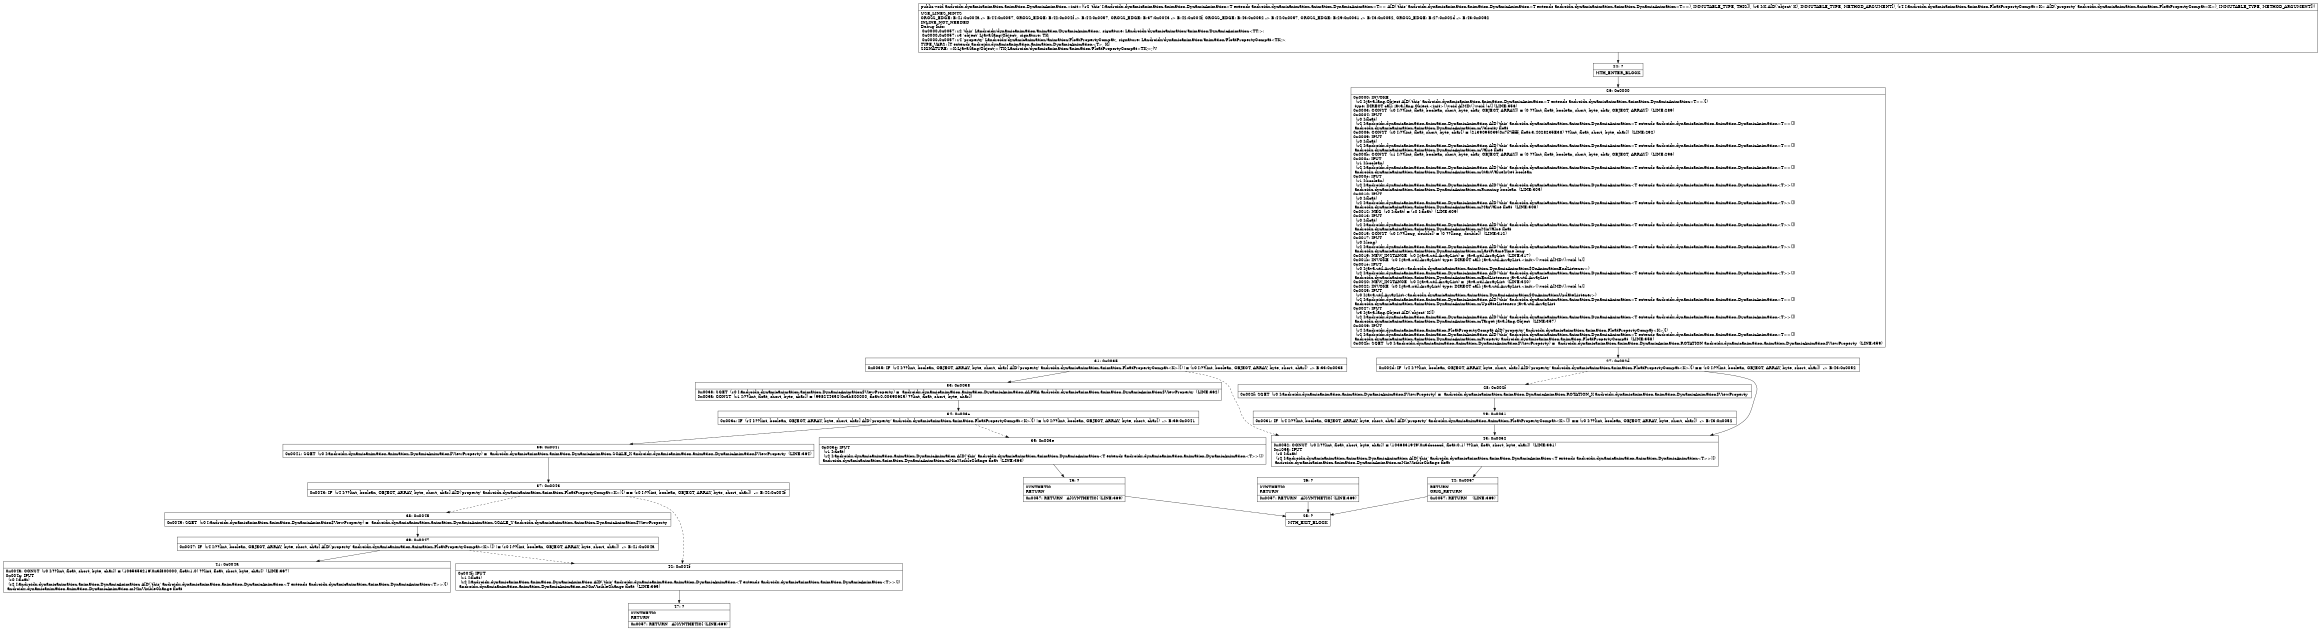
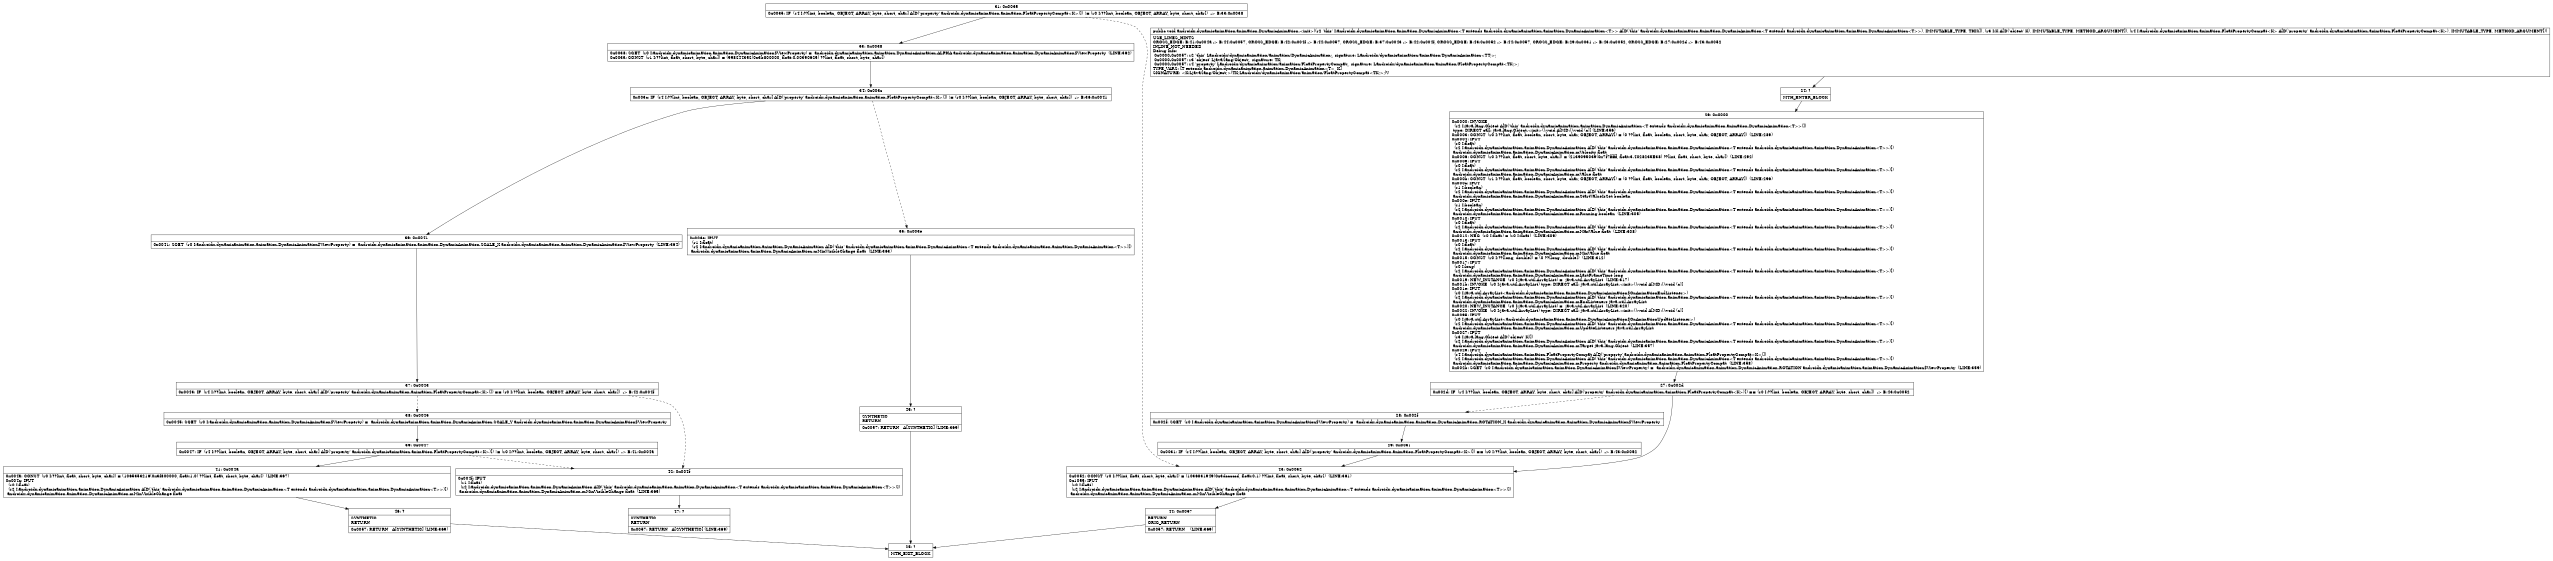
(1369, 291) -> (1467, 315)
none -> (321, 503)
